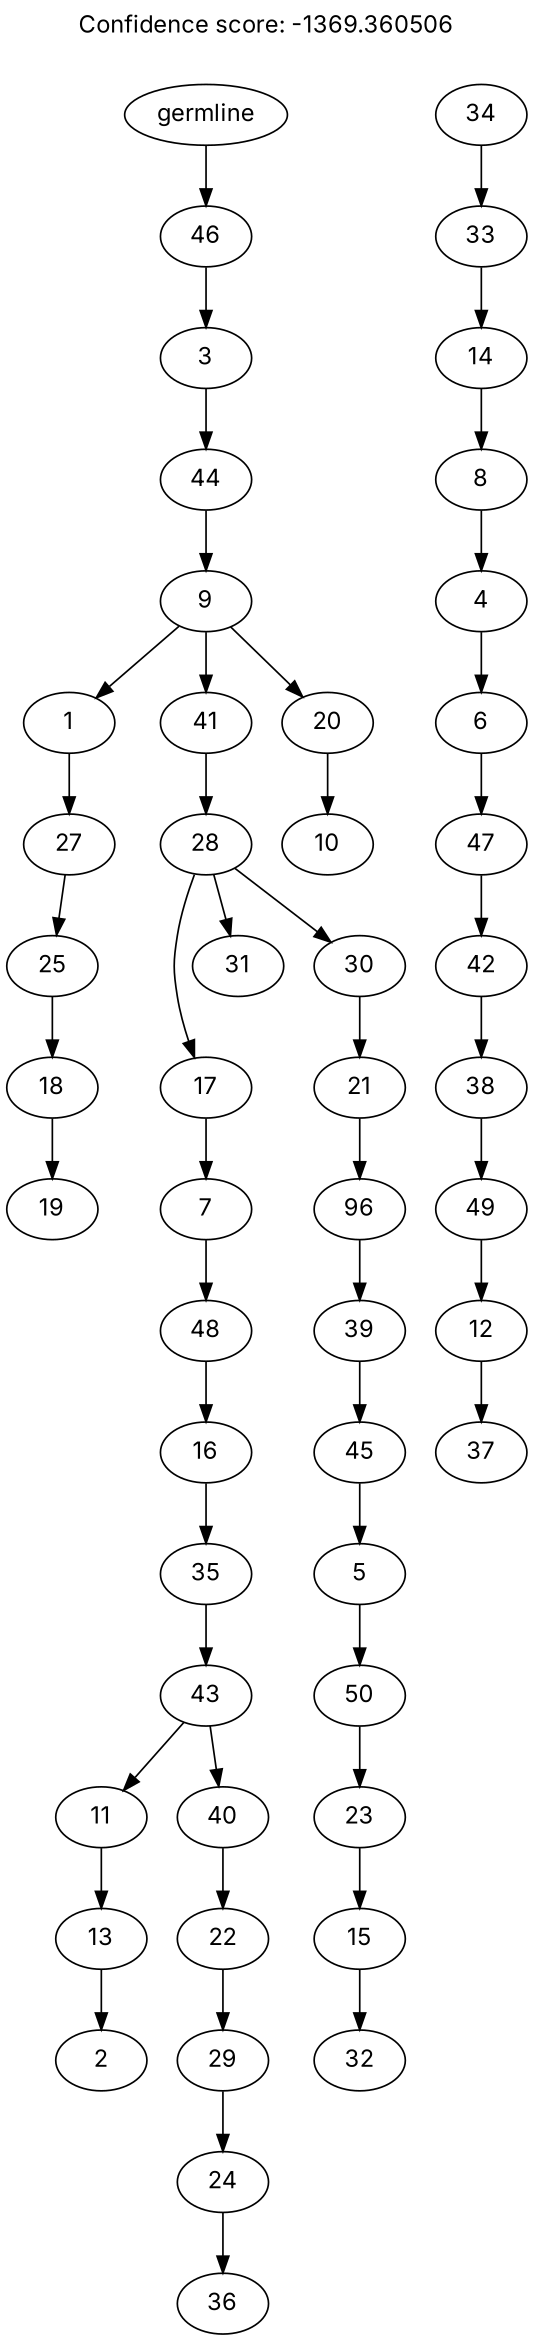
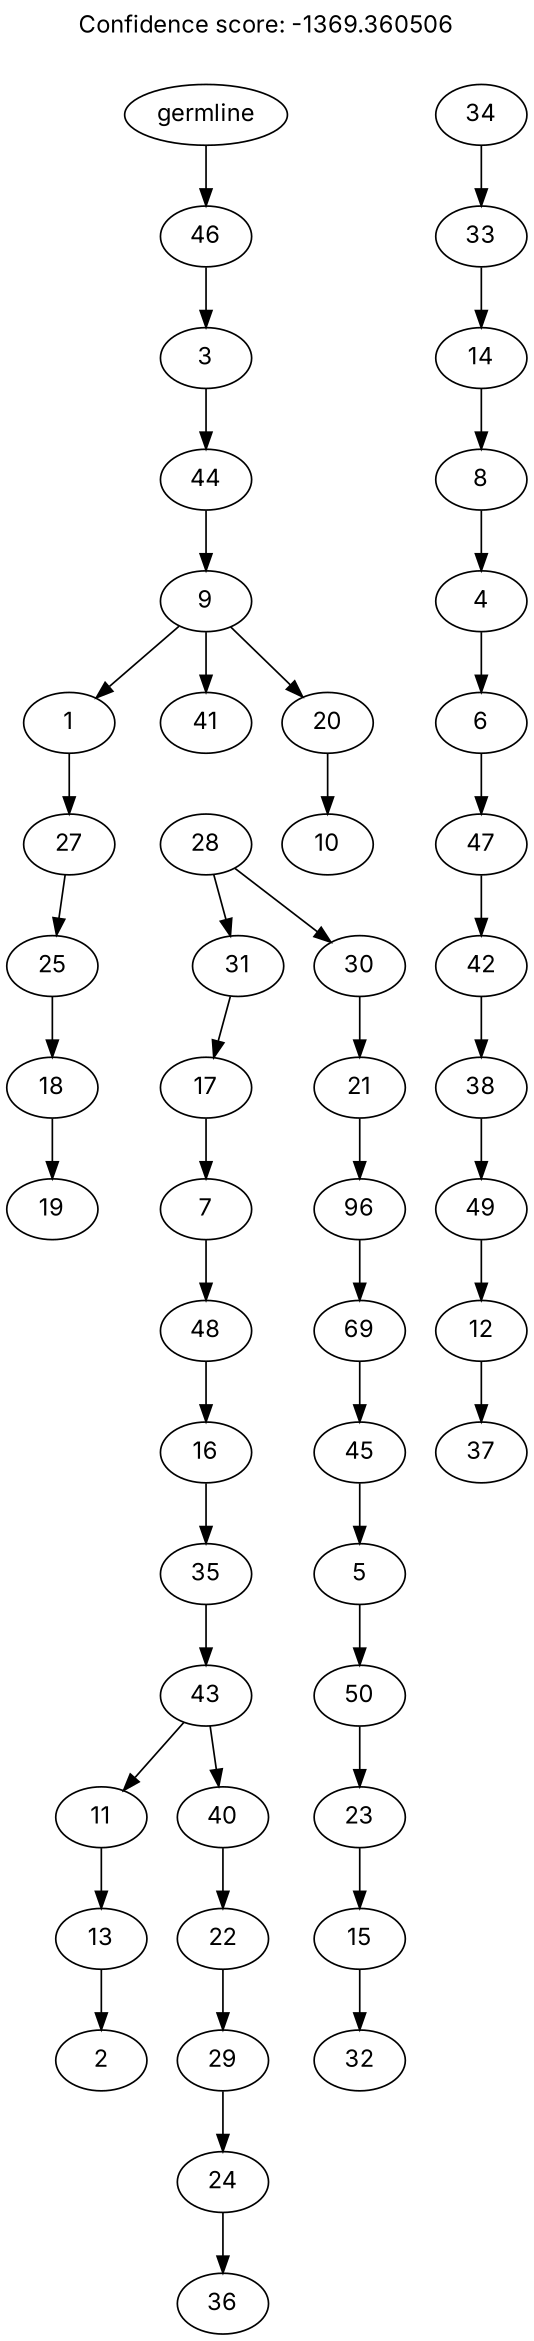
(206, 775) -> none
(175, 957) -> (224, 1019)
(360, 1331) -> (360, 1331)
